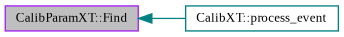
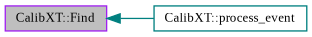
(72, 18) -> (56, 18)
